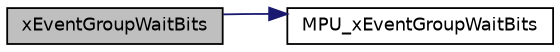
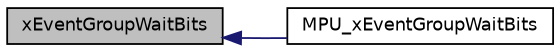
(246, 14) -> (264, 38)
